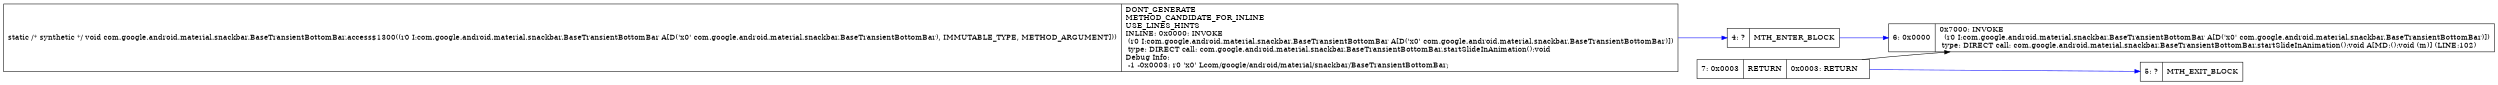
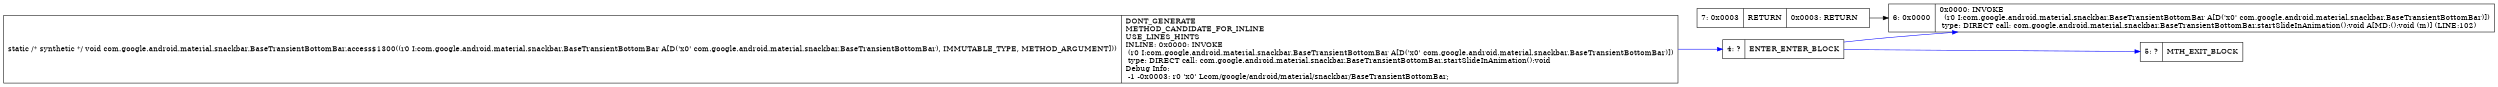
(1974, 30) -> (1974, 10)
(1794, 38) -> (1794, 49)
(2002, 70) -> (1989, 51)
